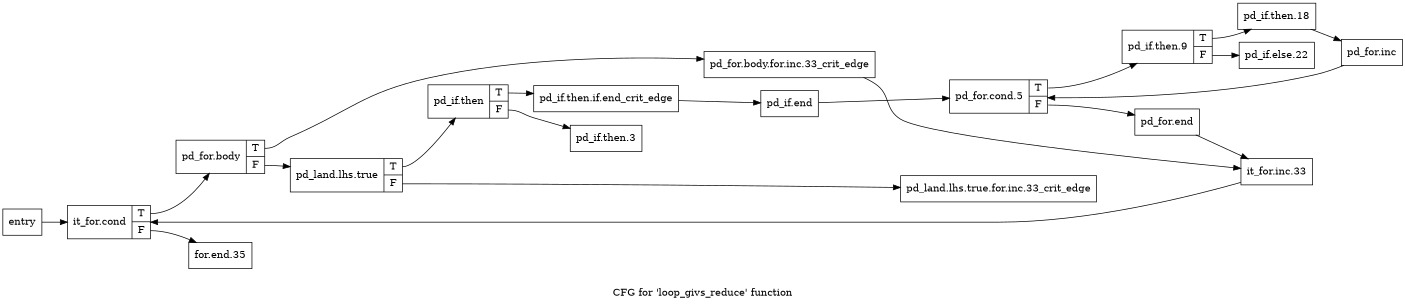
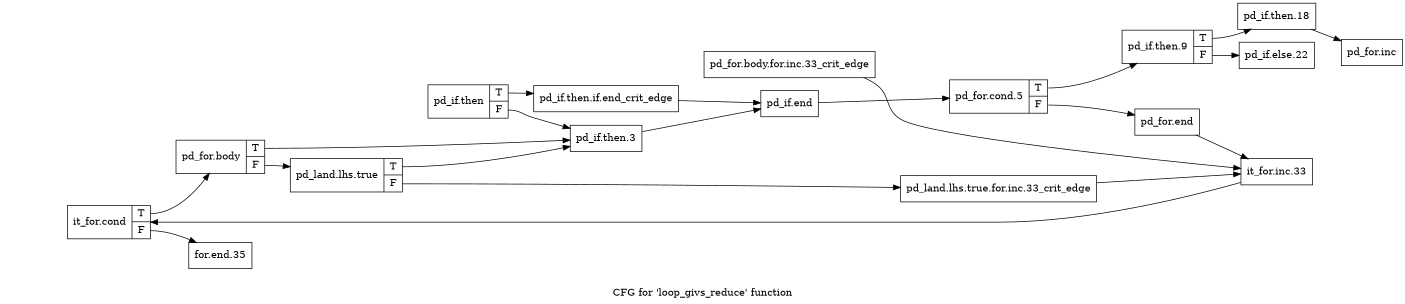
(473, 70) -> (414, 146)
(1201, 92) -> none
none -> (698, 121)
(429, 149) -> (483, 161)
none -> (1165, 179)
(22, 222) -> none
